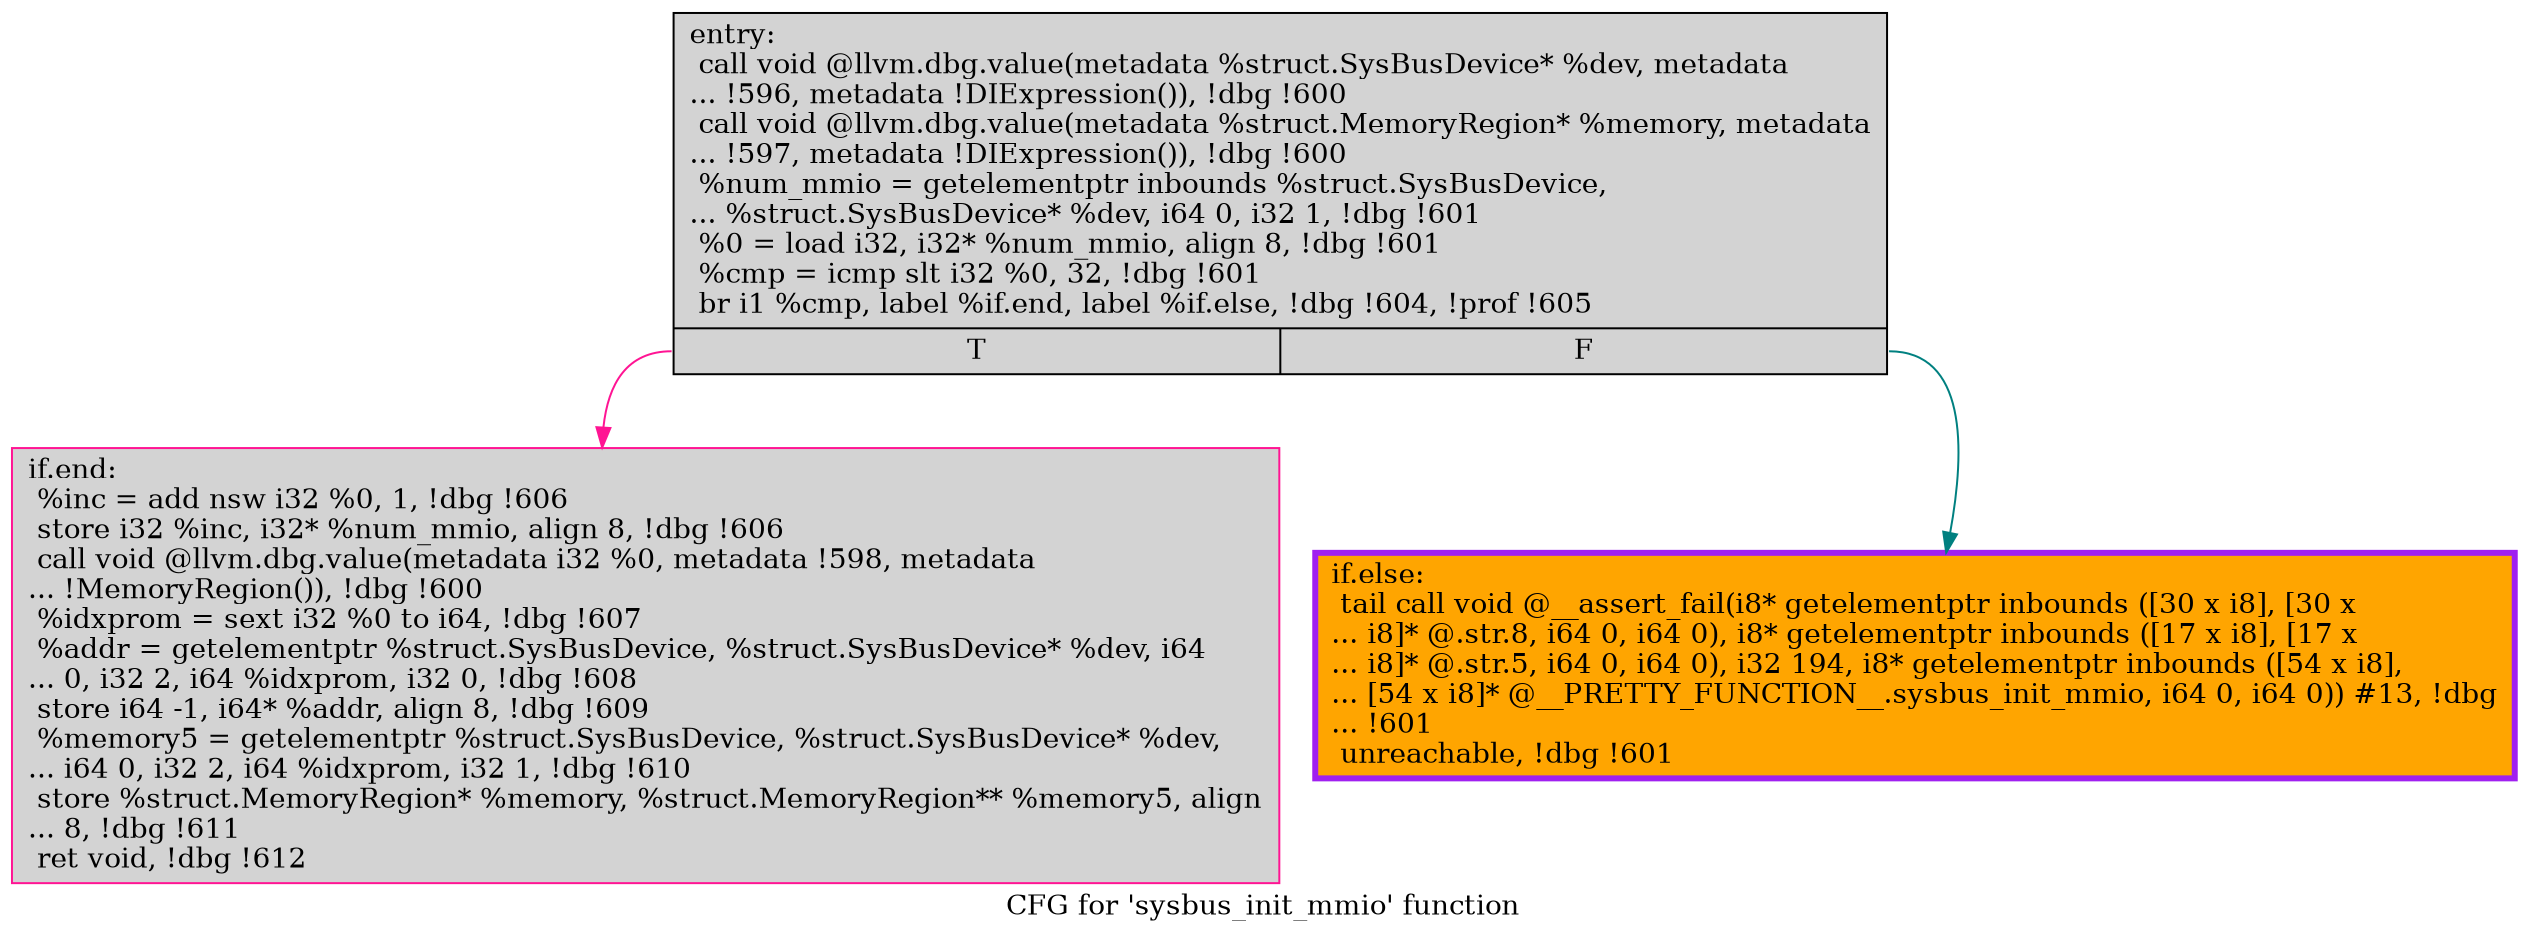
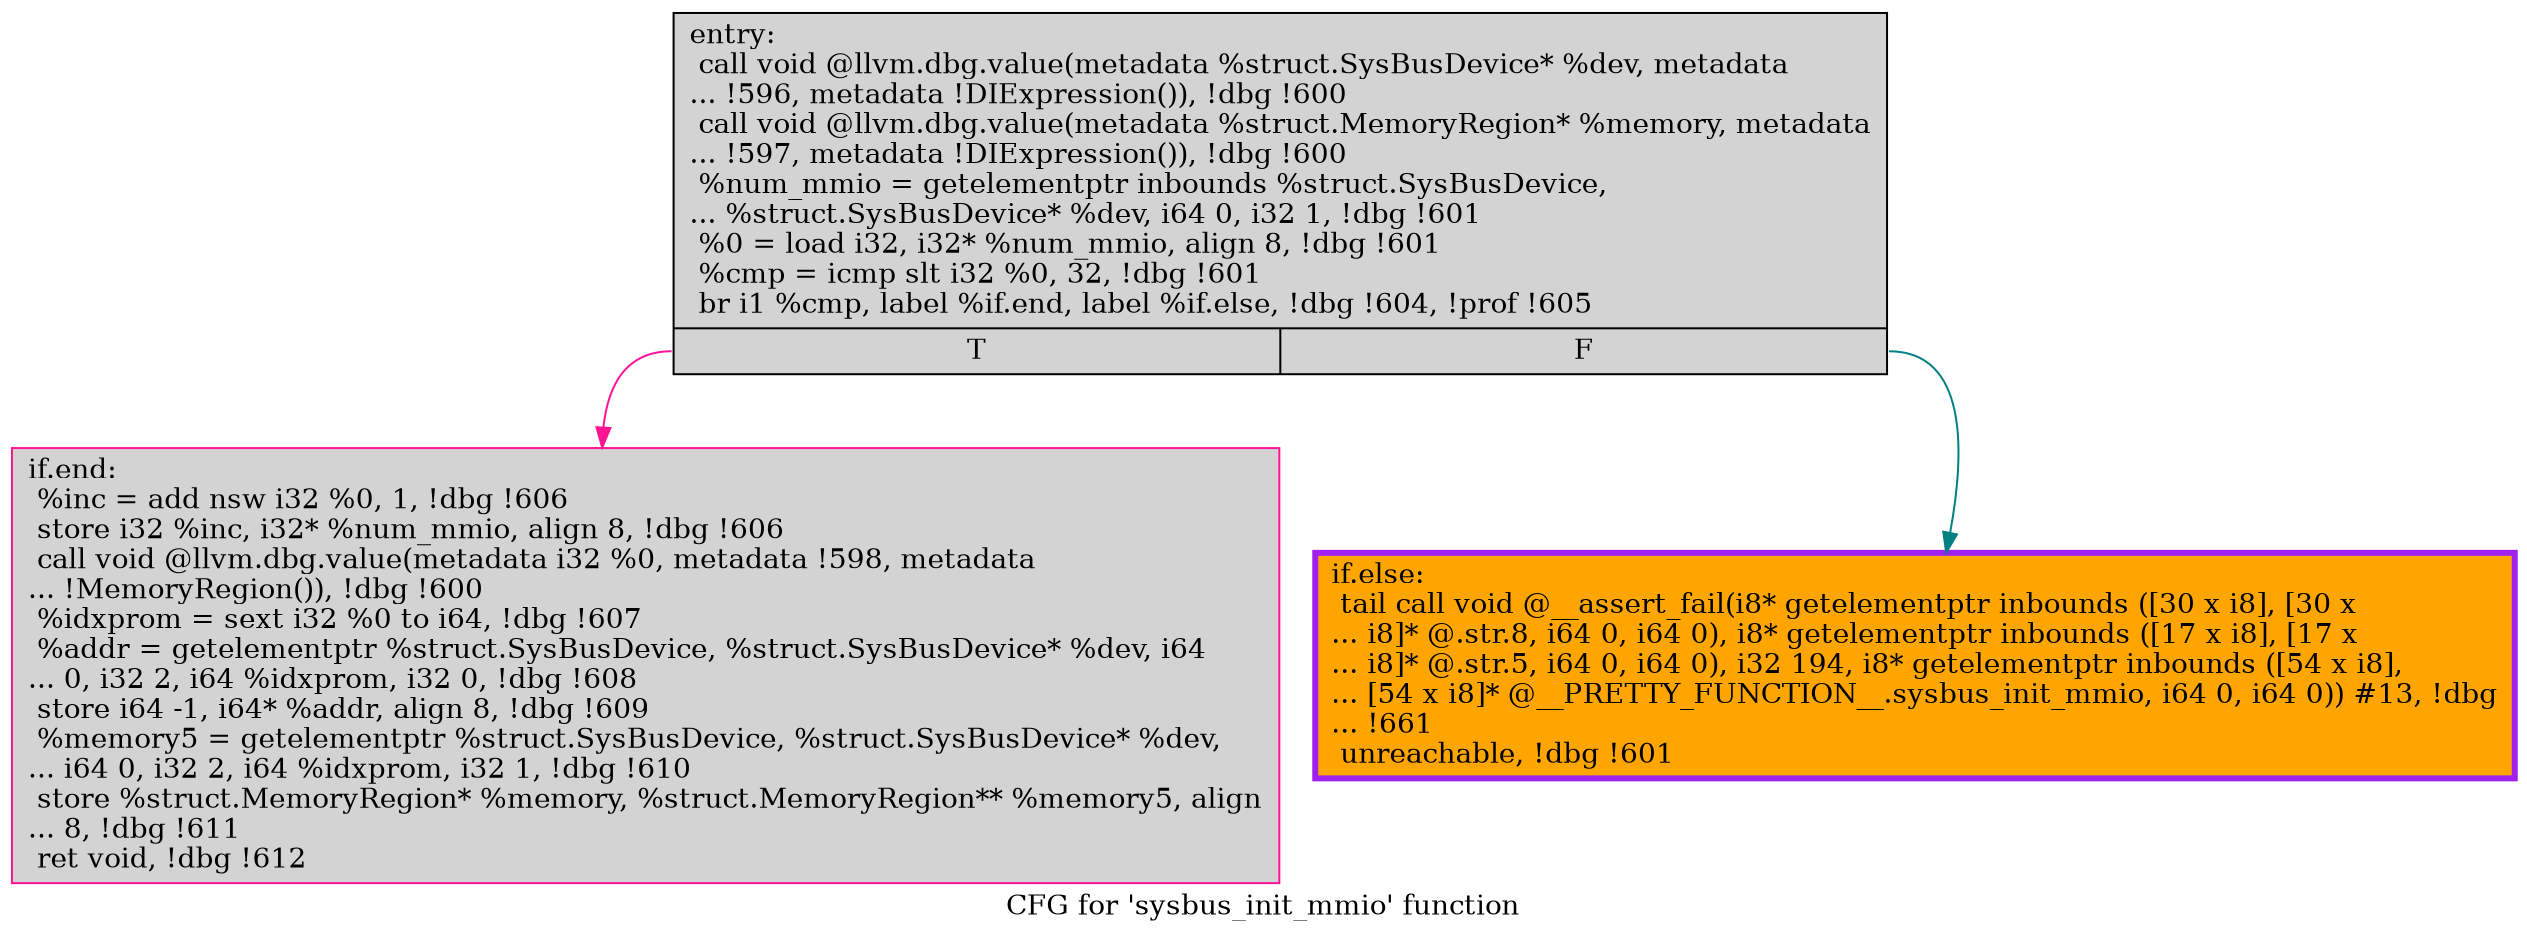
(1383, 724) -> (1383, 724)
